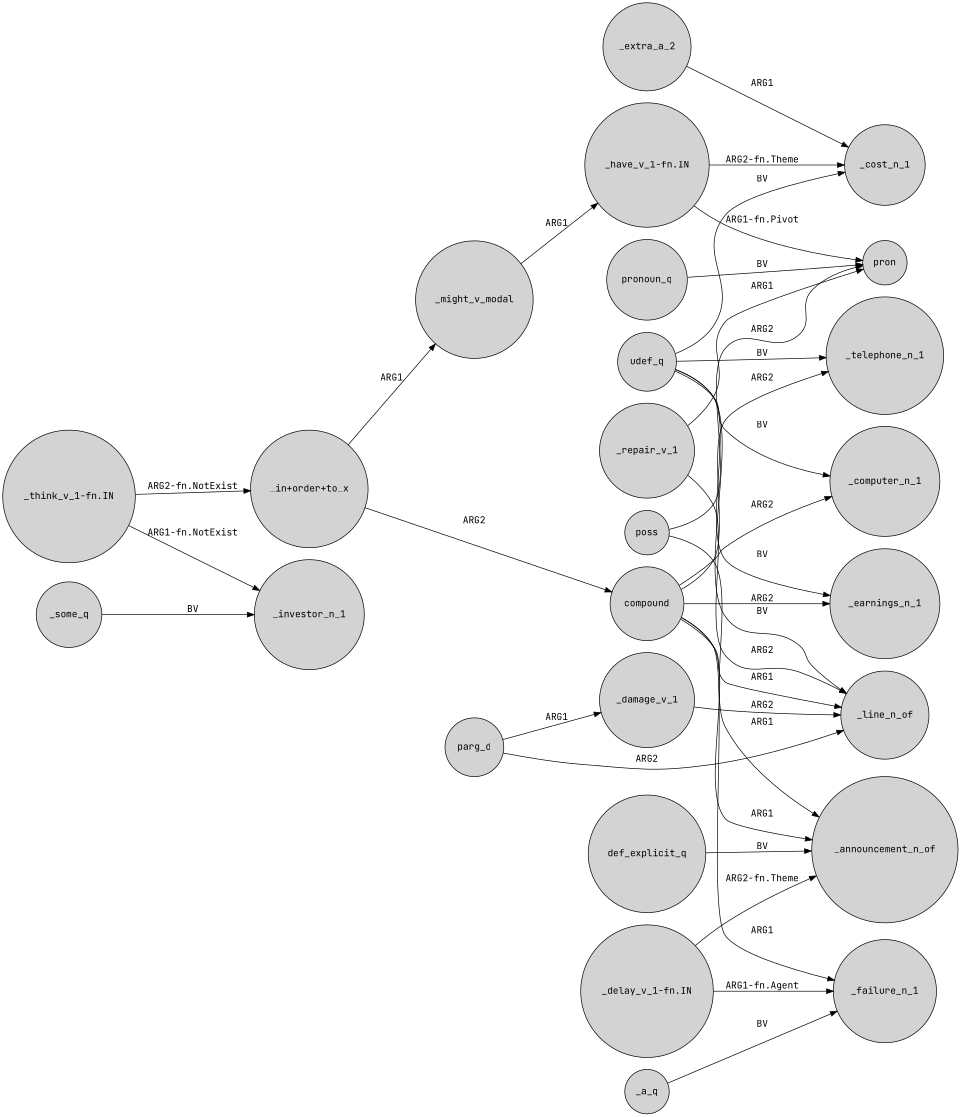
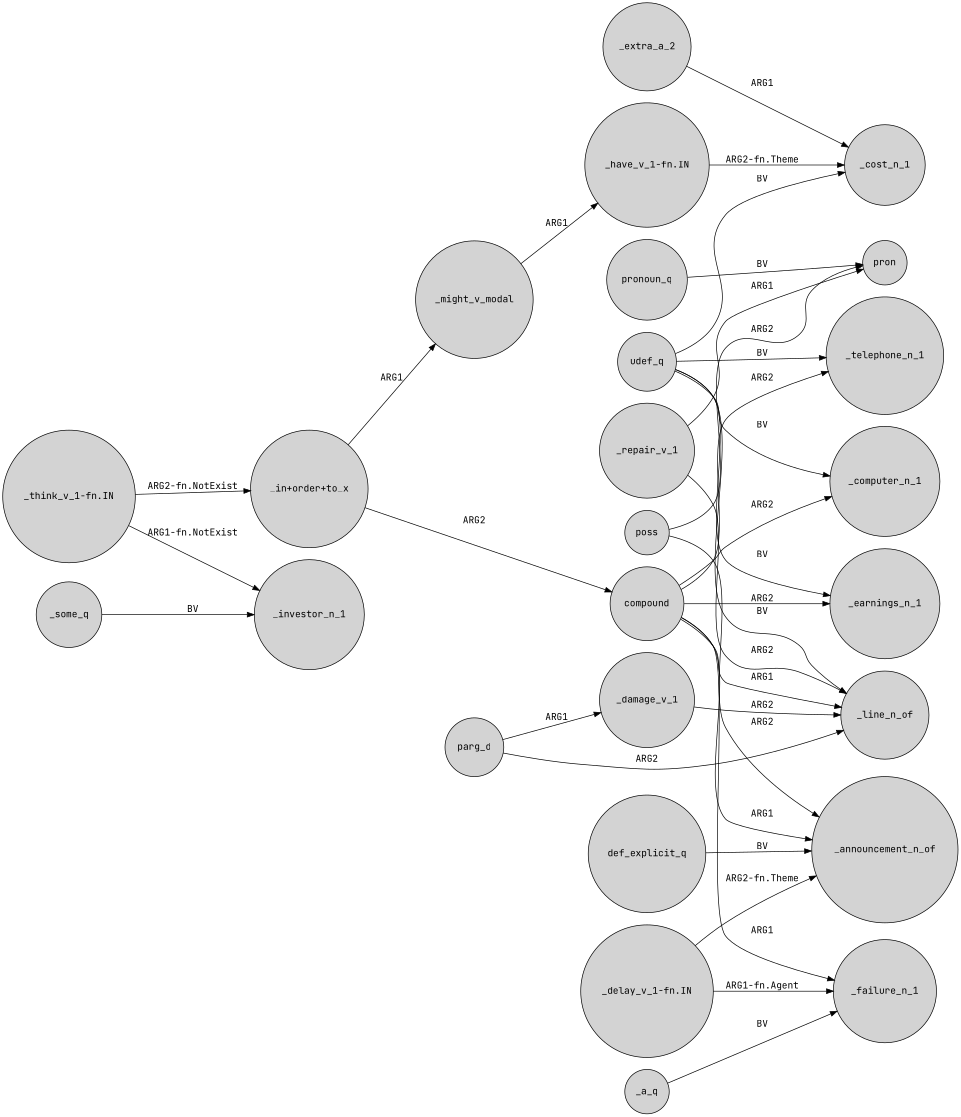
(772, 242) -> none
(762, 722) -> (762, 722)
